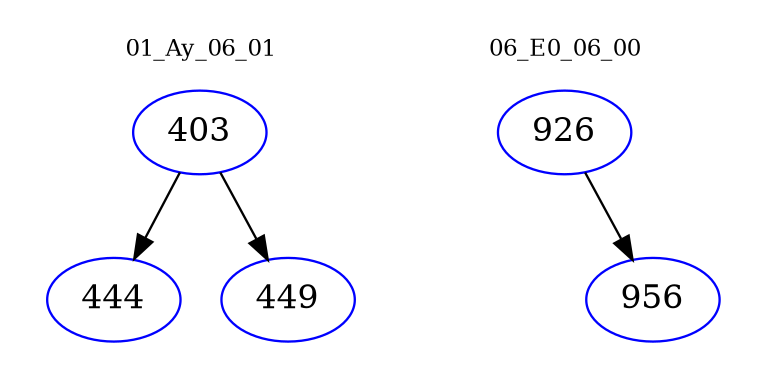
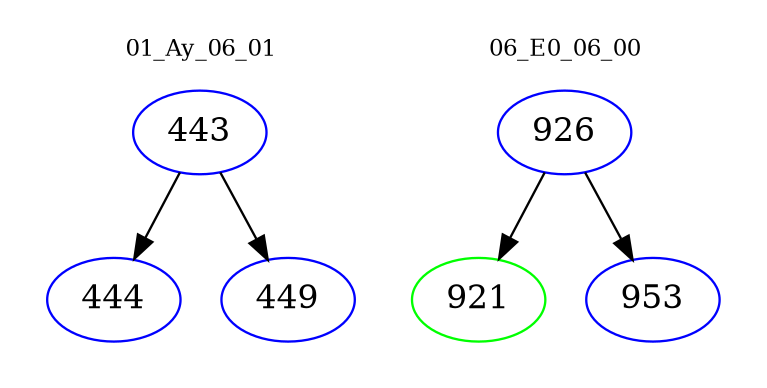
(200, 132) -> (200, 132)
none -> (479, 300)
(653, 300) -> (653, 300)
